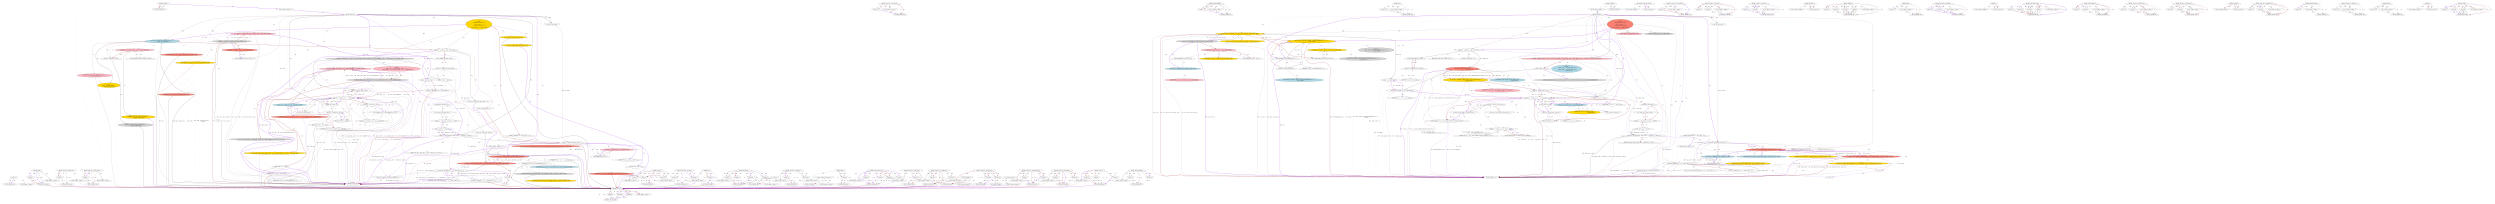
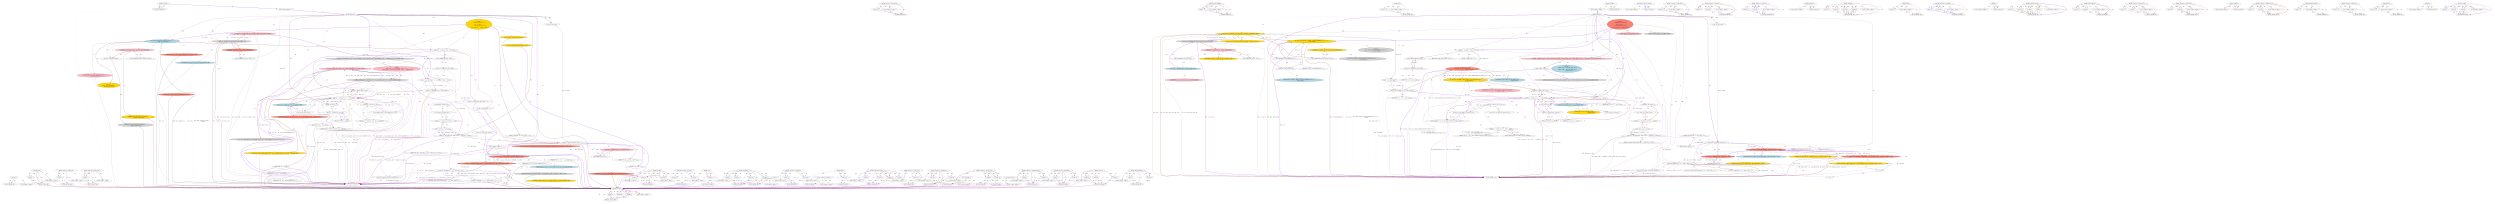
(195, 63) -> (195, 63)
(1718, 157) -> (1718, 157)
